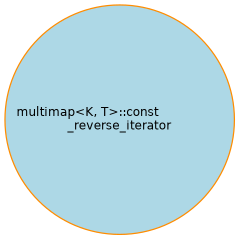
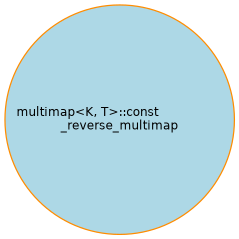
(120, 120) -> (120, 120)
